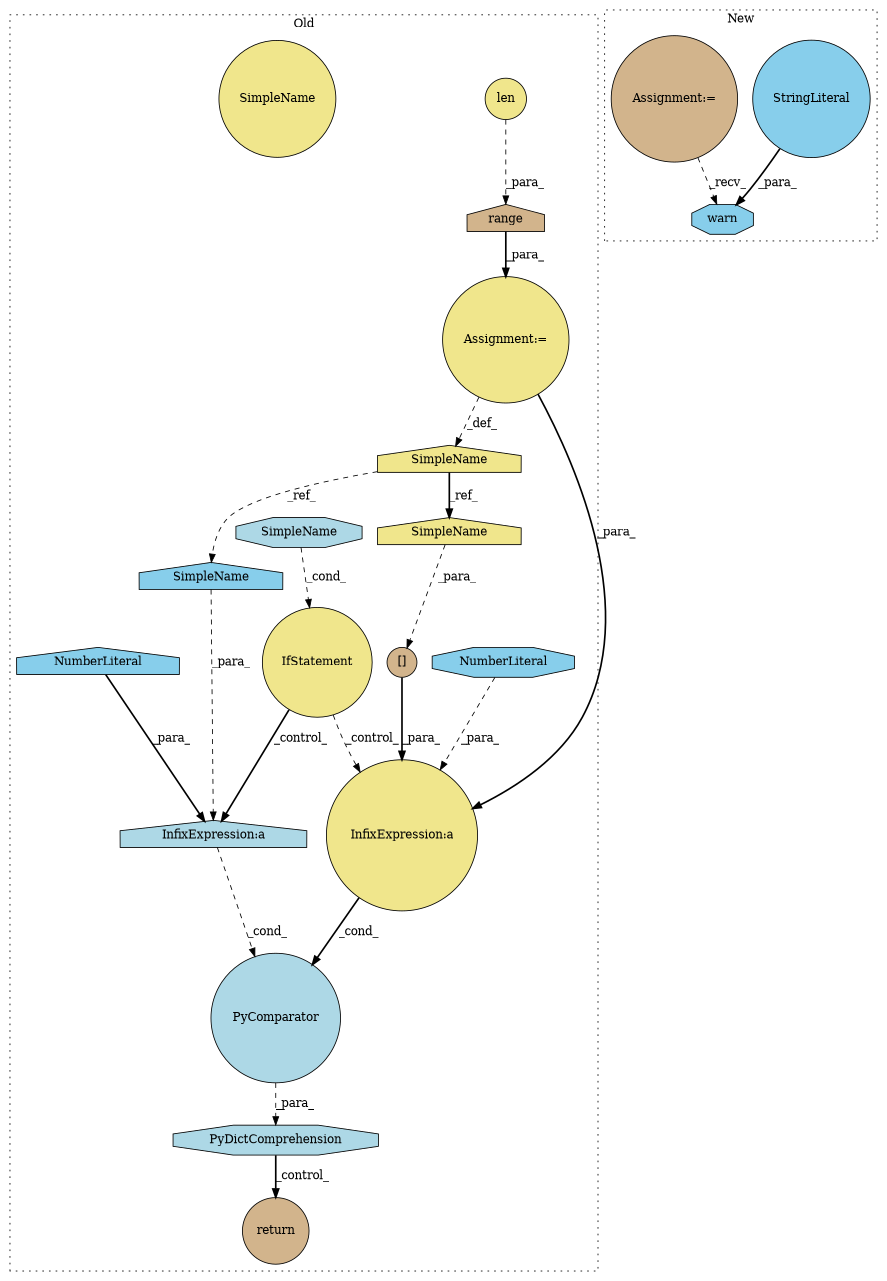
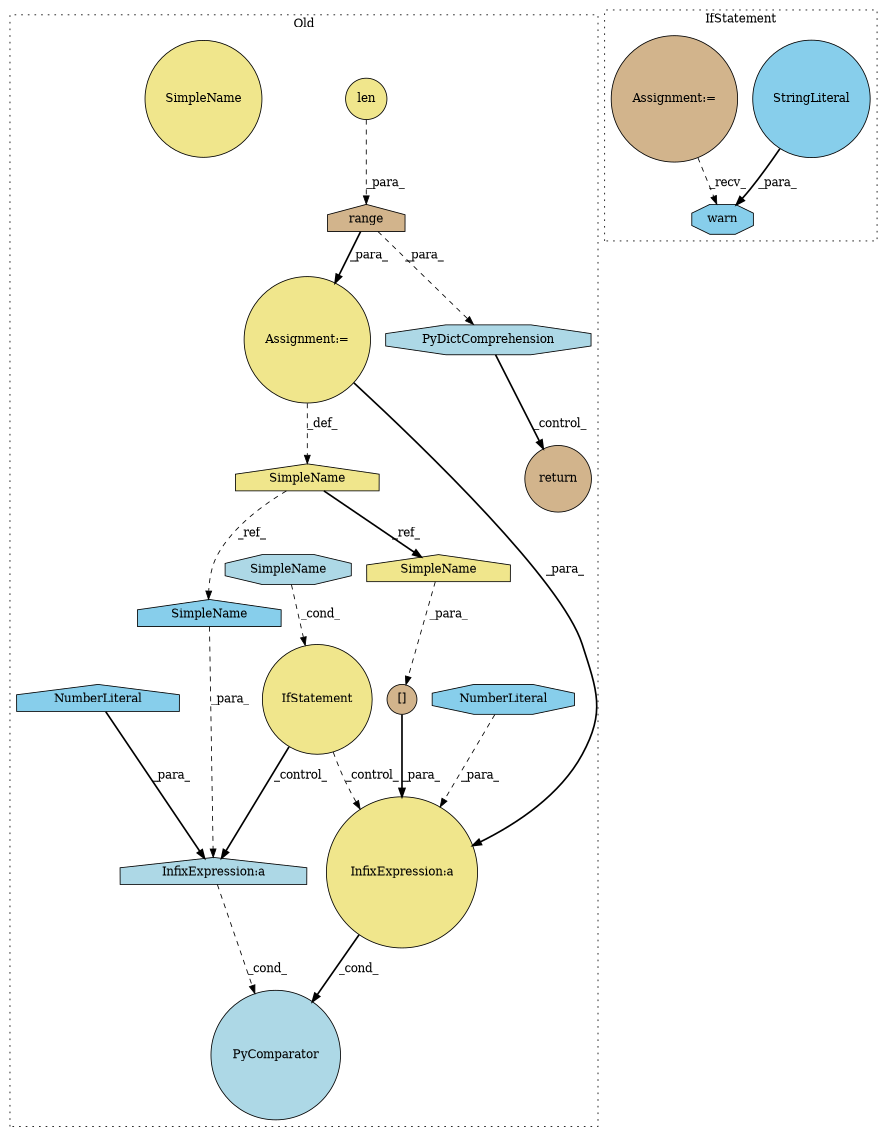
(741, 20) -> (741, 20)
(276, 1100) -> (423, 275)
